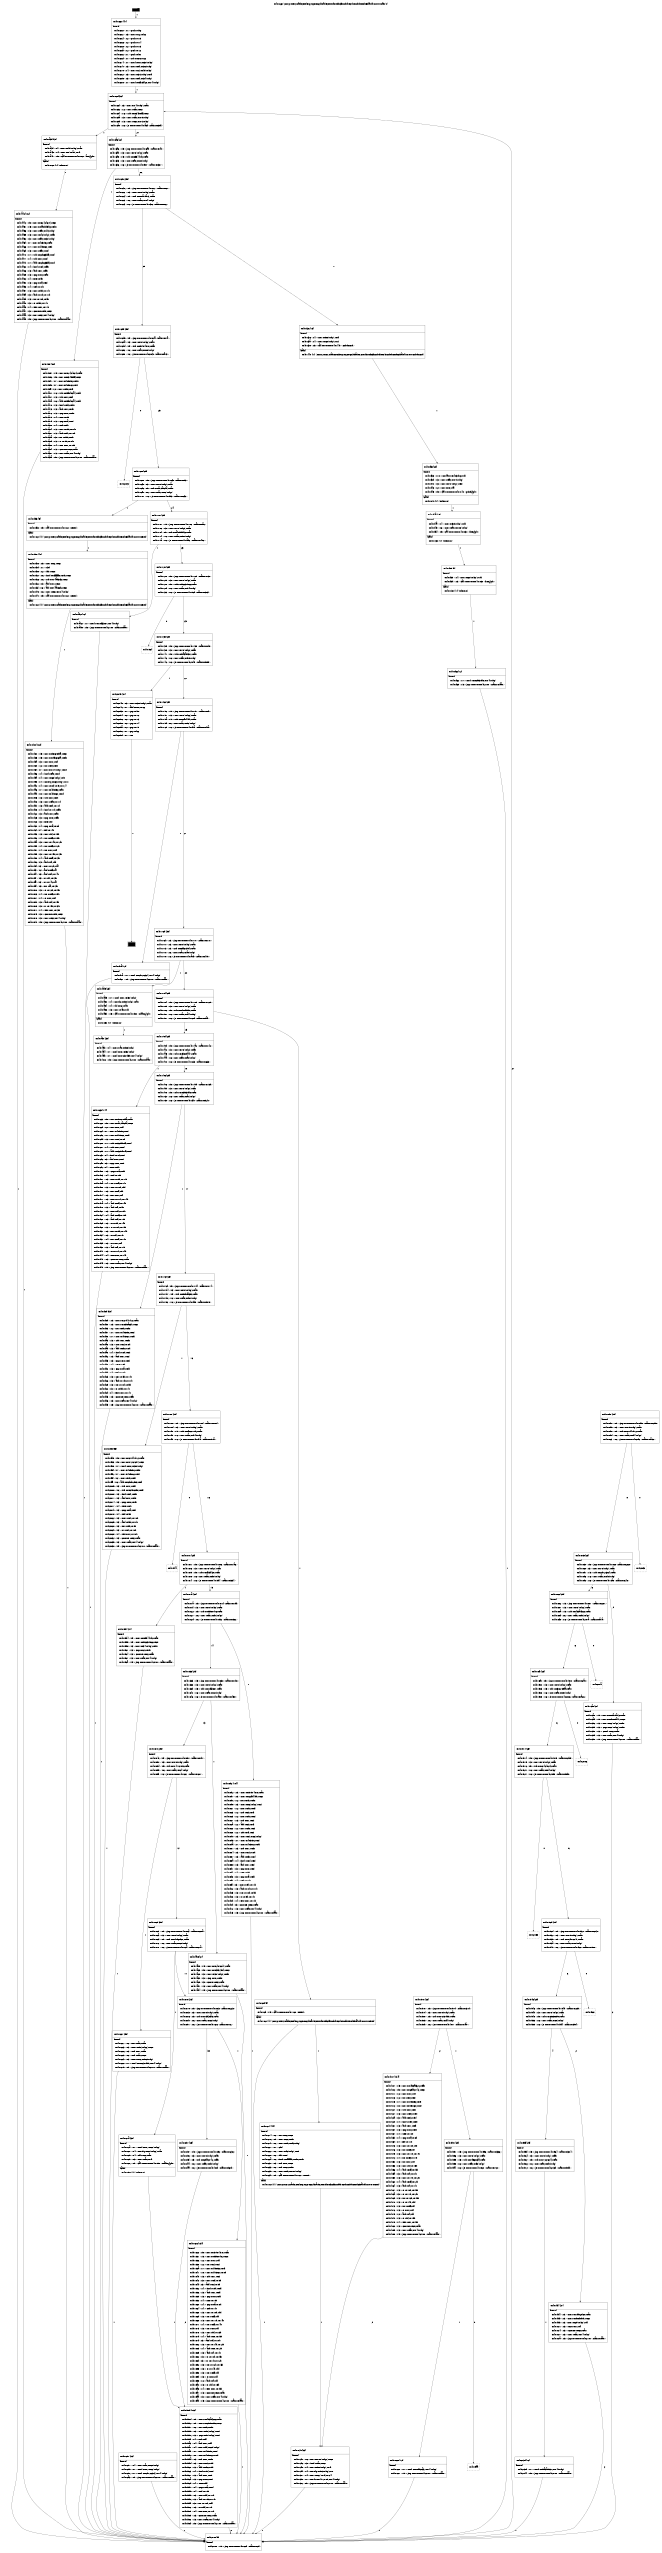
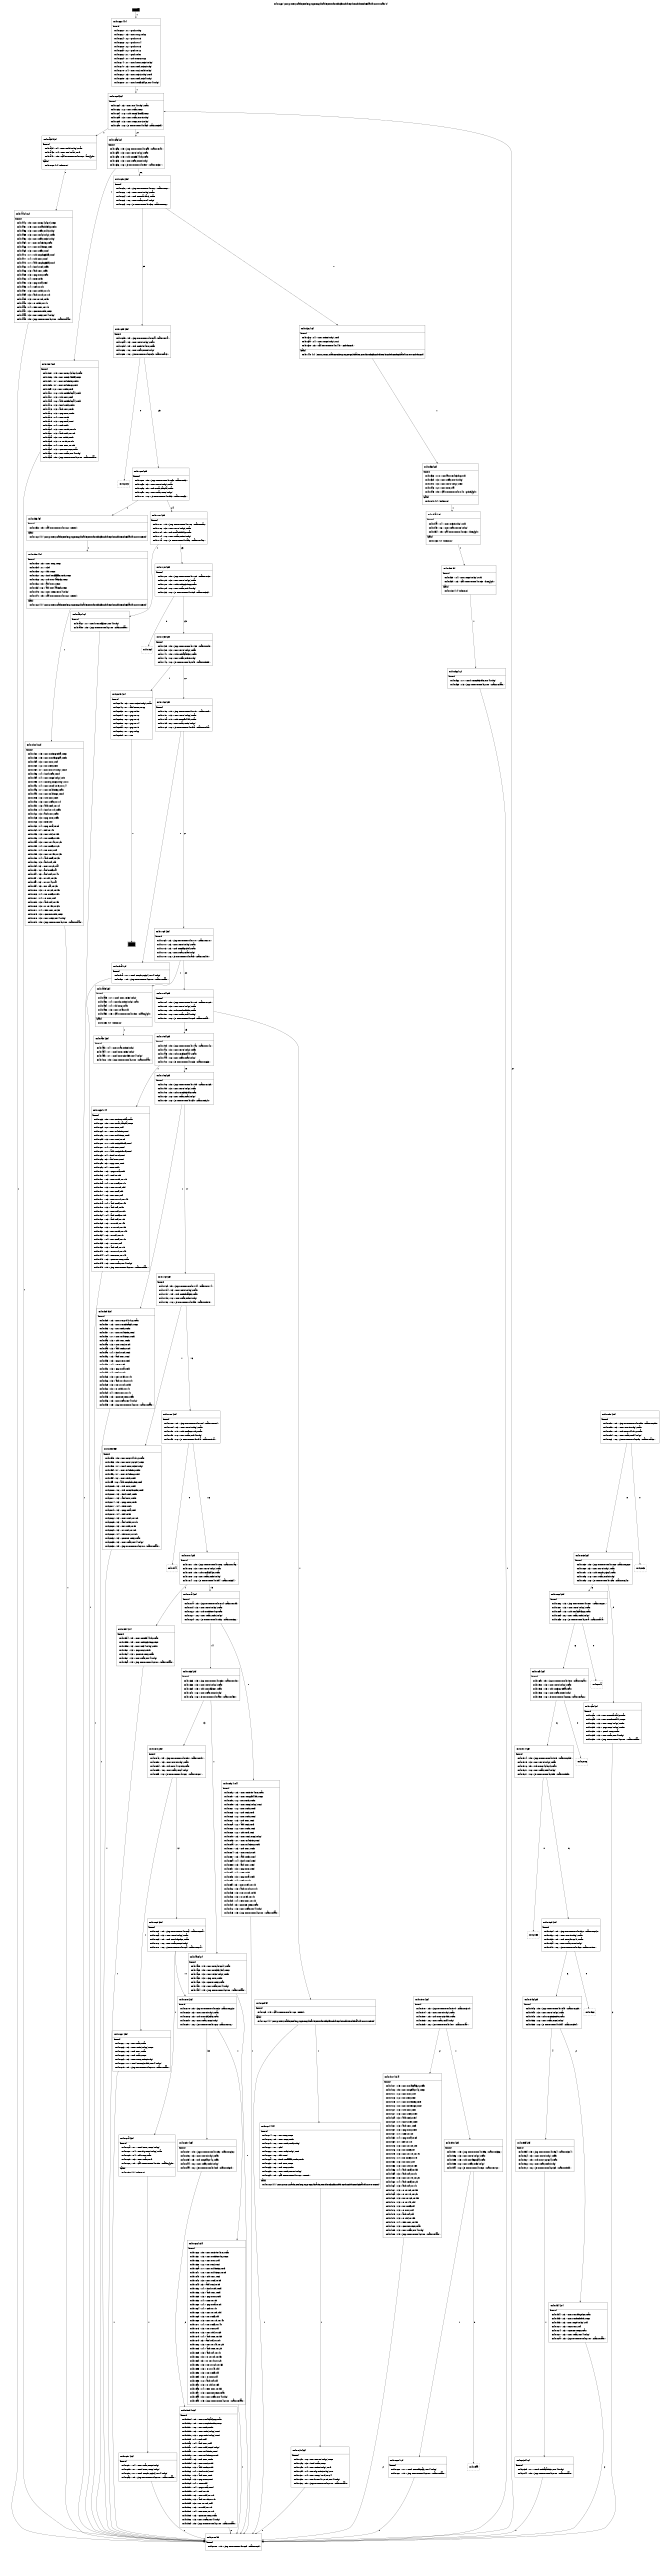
(156, 2294) -> (147, 2314)
(338, 2334) -> (378, 2428)
